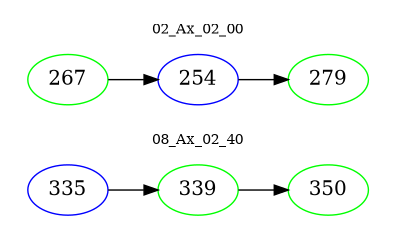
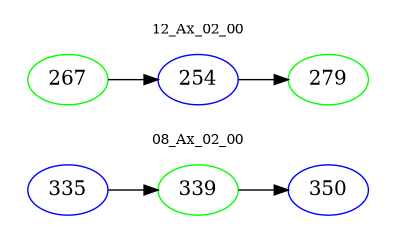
(198, 30) -> (198, 30)
(198, 140) -> (198, 140)
(328, 190) -> (328, 190)
